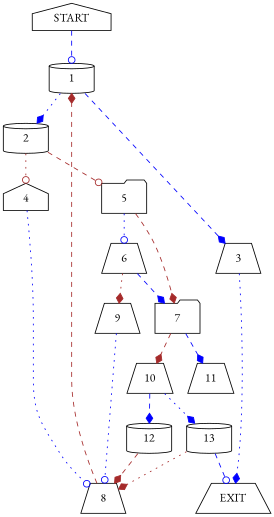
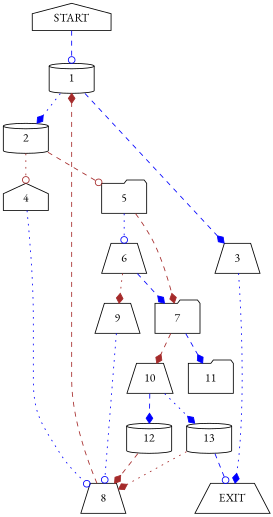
(211, 378) -> (211, 378)
